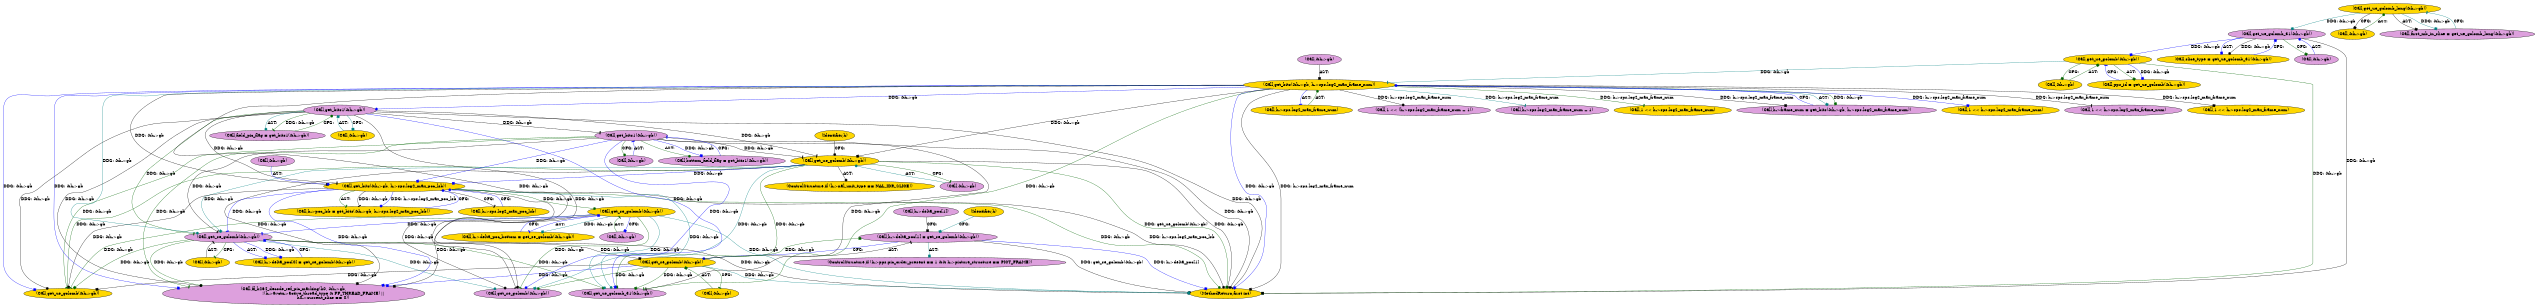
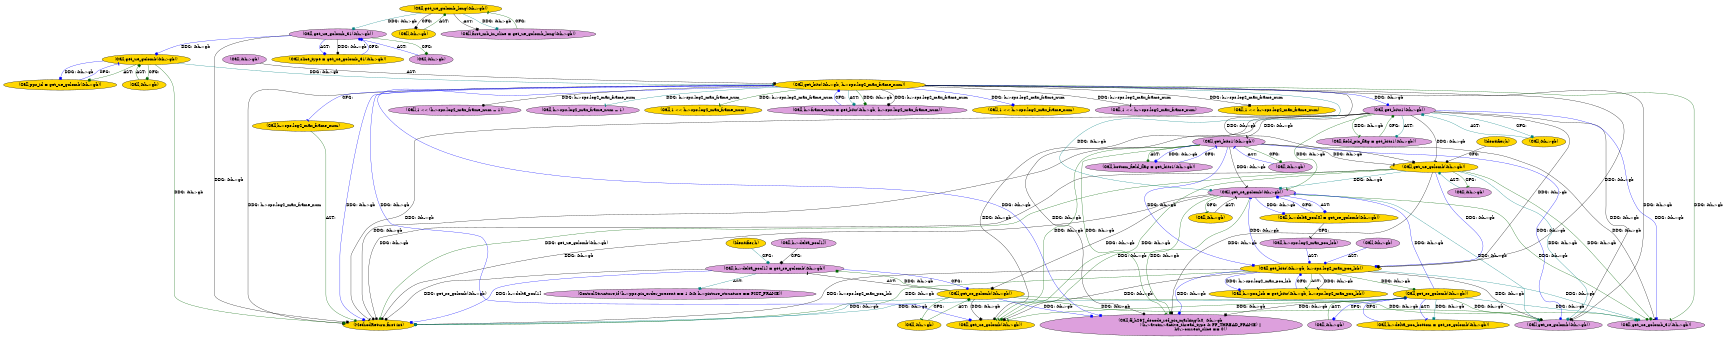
(2445, 17) -> (506, 17)
(1308, 98) -> (348, 98)
(1313, 99) -> (326, 231)
(850, 186) -> none
(468, 196) -> (1318, 230)
(507, 199) -> (1314, 256)
(504, 212) -> (1305, 243)
